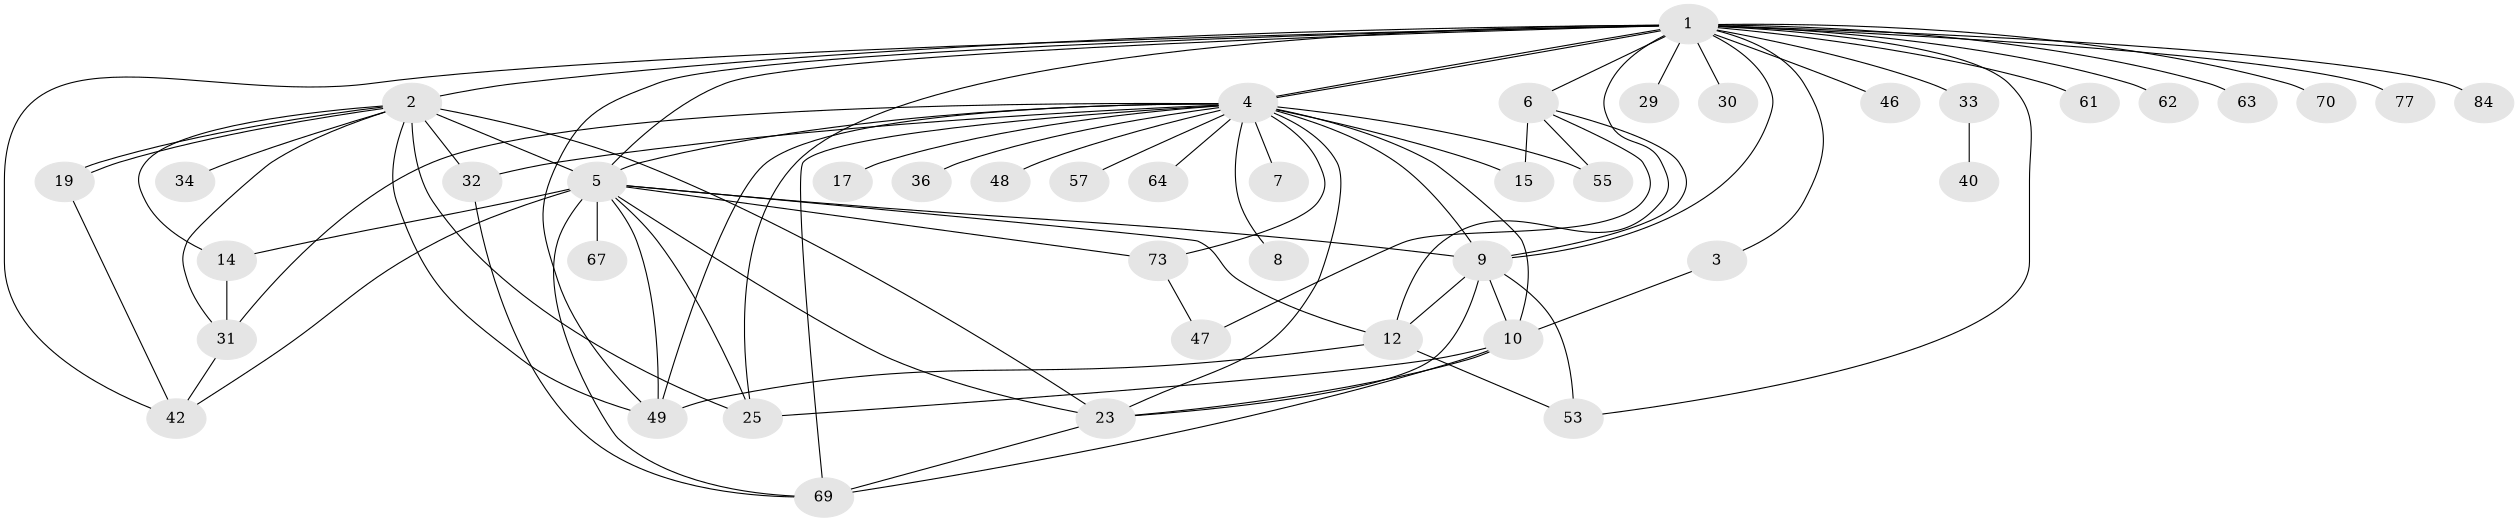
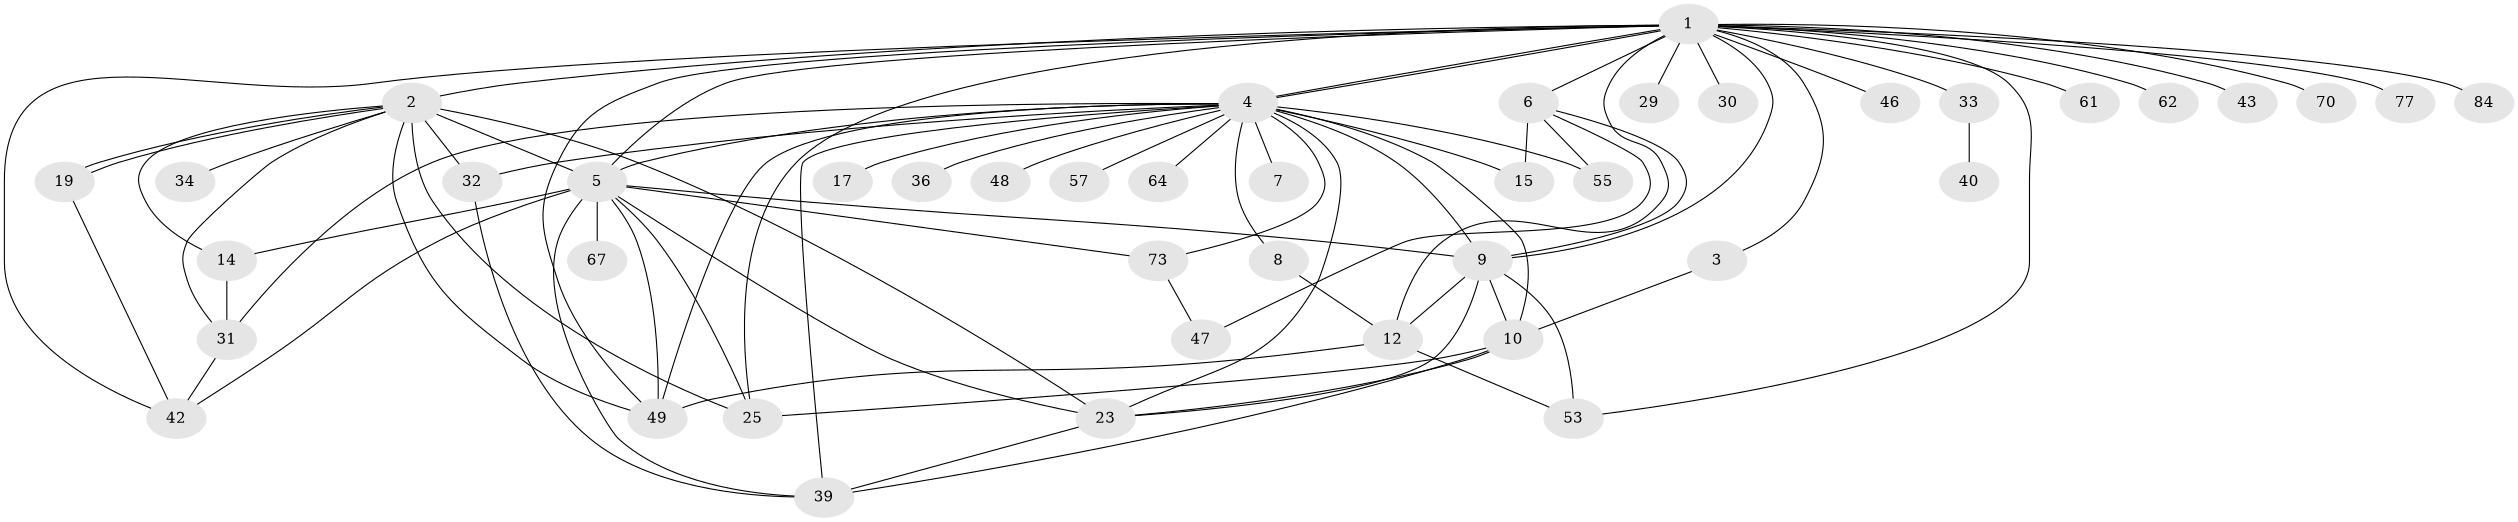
(2248, 103) -> (2248, 103)
(1086, 229) -> (1336, 300)
(824, 498) -> (824, 498)
